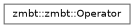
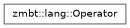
(67, 14) -> (65, 14)
